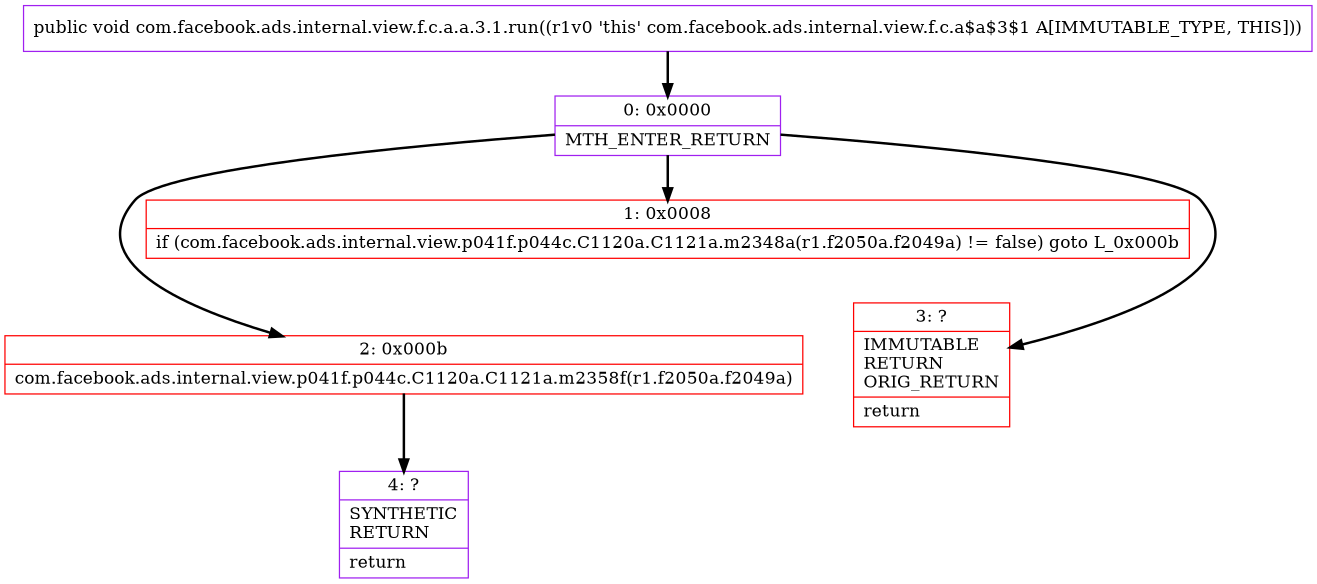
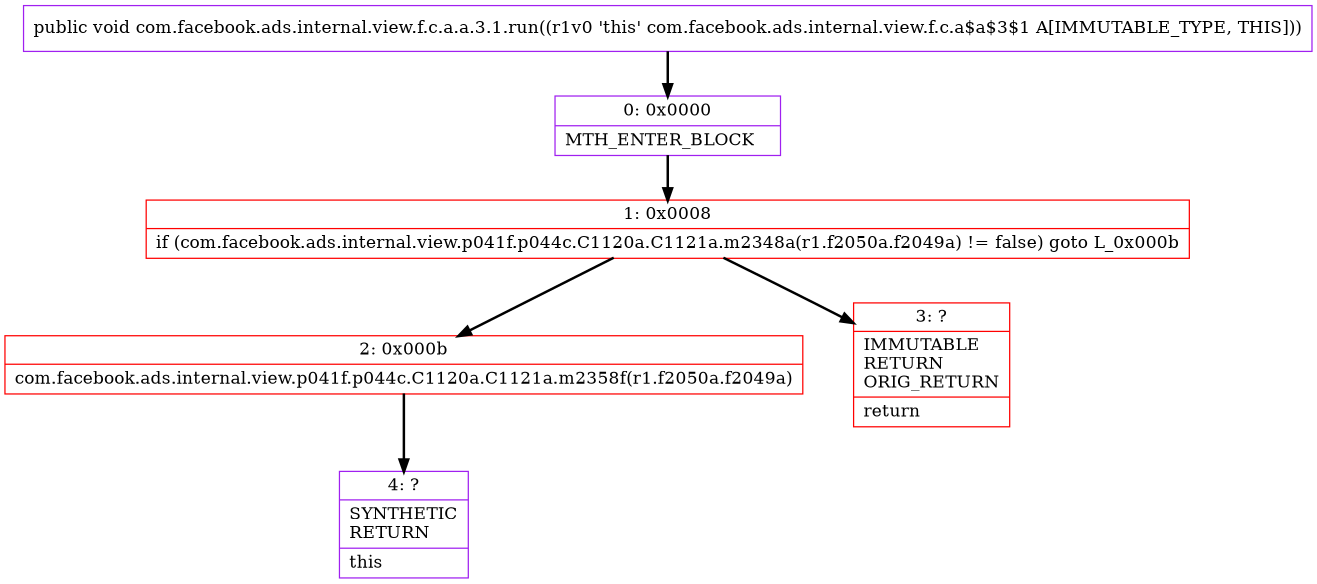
(668, 140) -> (660, 140)
(230, 171) -> (542, 294)
(1127, 175) -> (783, 287)
(378, 562) -> (367, 562)
